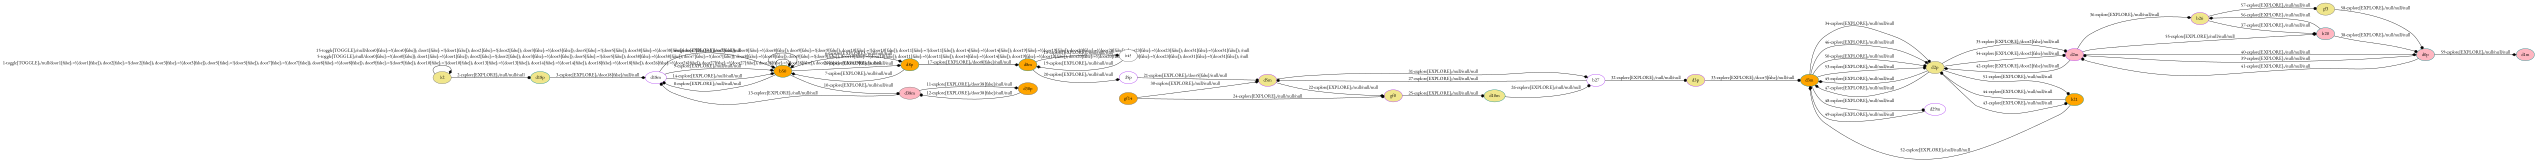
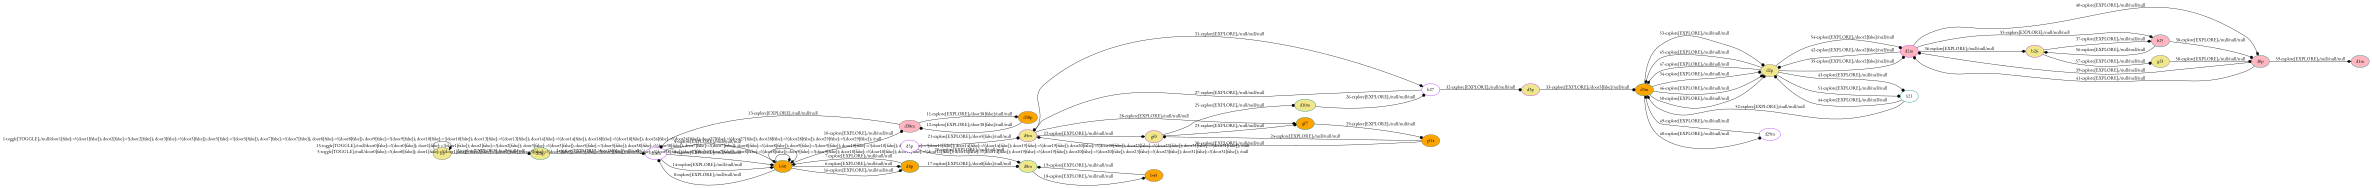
(2326, 34) -> (2160, 41)
(1128, 56) -> (1154, 176)
(967, 65) -> (967, 166)
(1028, 65) -> (1028, 166)
(2011, 73) -> (1840, 56)
(1073, 82) -> (967, 156)
(2074, 100) -> (1909, 96)
none -> (1305, 124)
